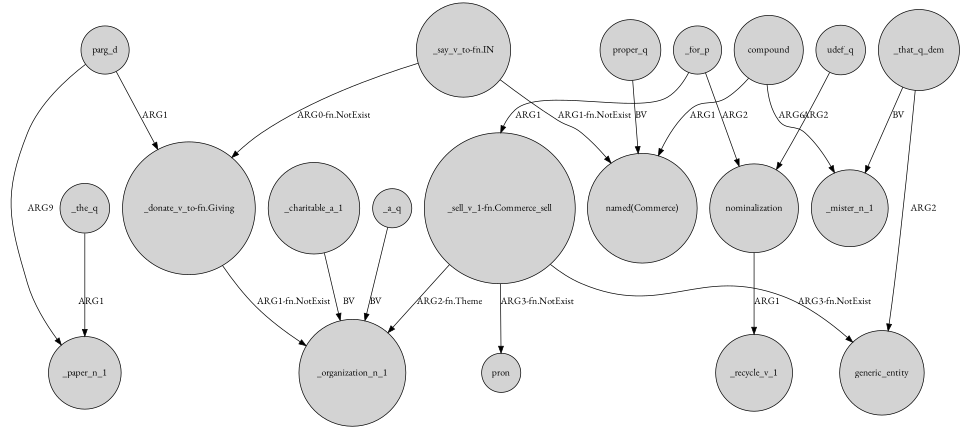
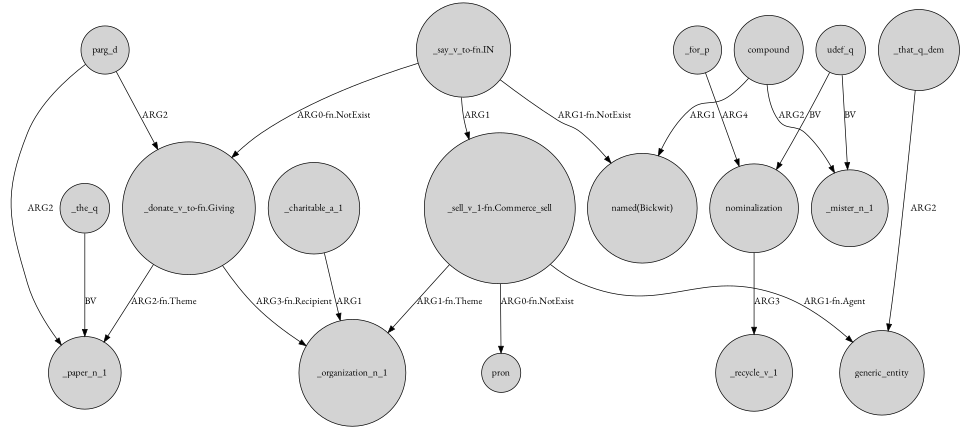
(630, 50) -> none
(597, 102) -> (463, 115)
(155, 115) -> (155, 115)
(735, 115) -> (735, 115)
(791, 115) -> (791, 115)
(816, 115) -> (816, 115)
(885, 127) -> (845, 119)
(40, 208) -> (40, 208)
(392, 208) -> none
(642, 208) -> (642, 208)
none -> (131, 300)
(91, 301) -> (91, 301)
(294, 301) -> (294, 301)
(349, 301) -> (349, 301)
(450, 301) -> (450, 301)
(538, 301) -> (538, 301)
(767, 301) -> (767, 301)
(835, 301) -> (835, 301)
